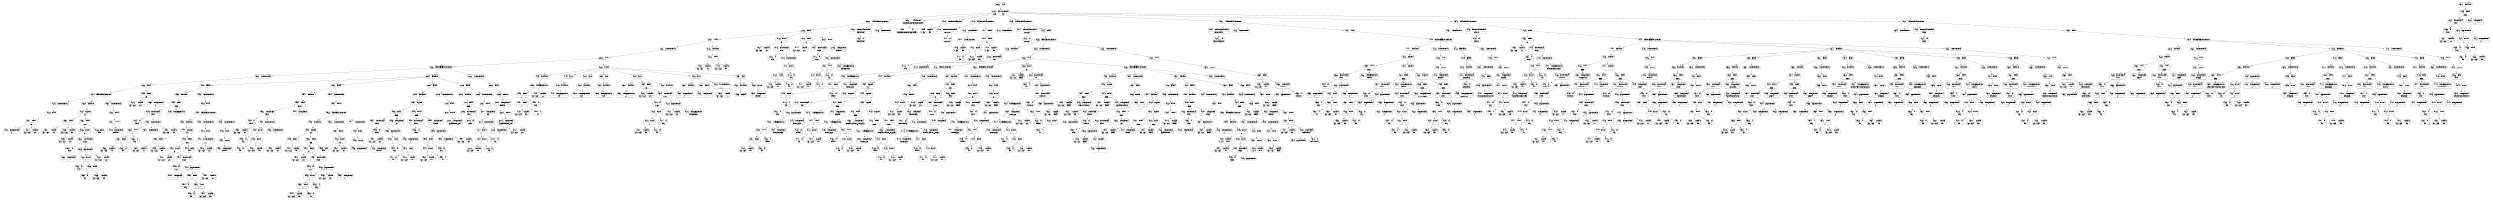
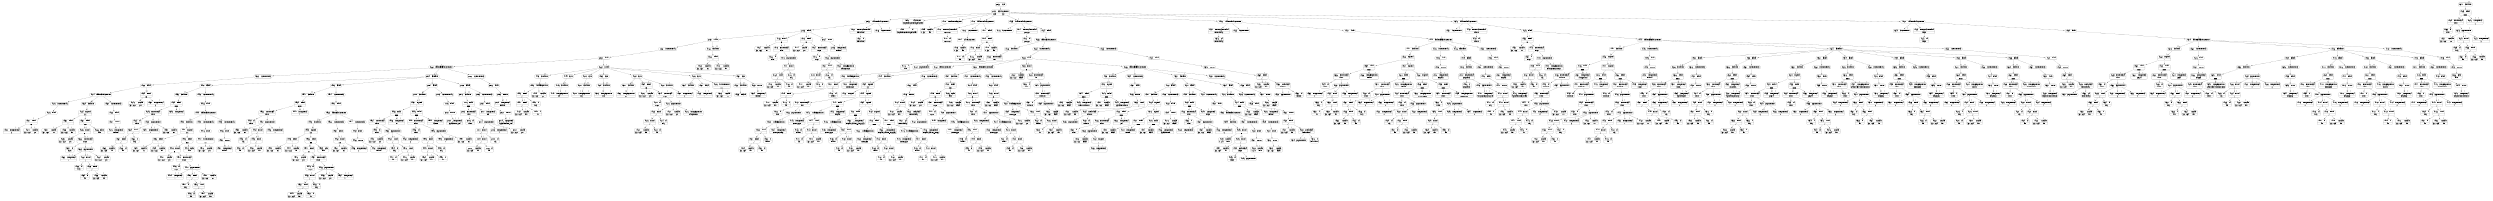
(1219, 41) -> (1219, 41)
(1299, 96) -> (1299, 96)
none -> (771, 104)
(179, 112) -> (179, 112)
(1446, 122) -> none
none -> (1055, 131)
(864, 142) -> (864, 142)
